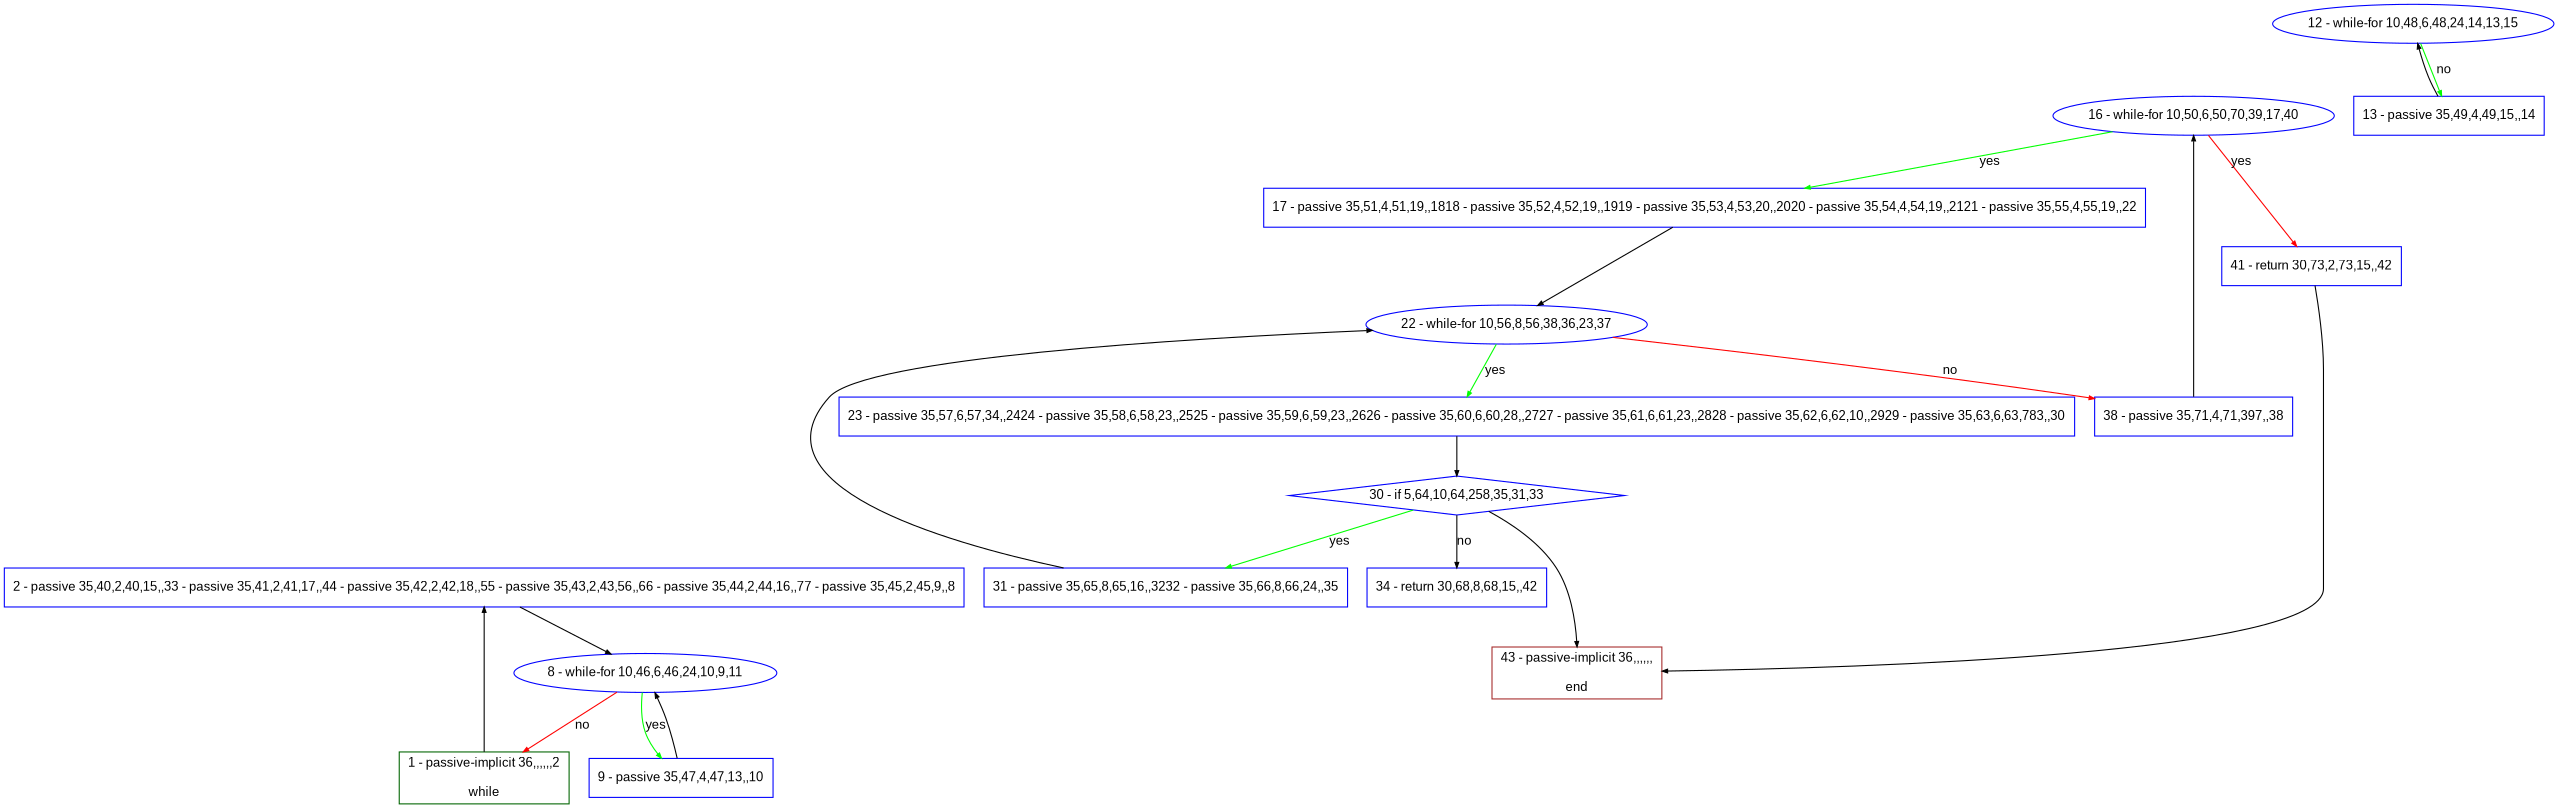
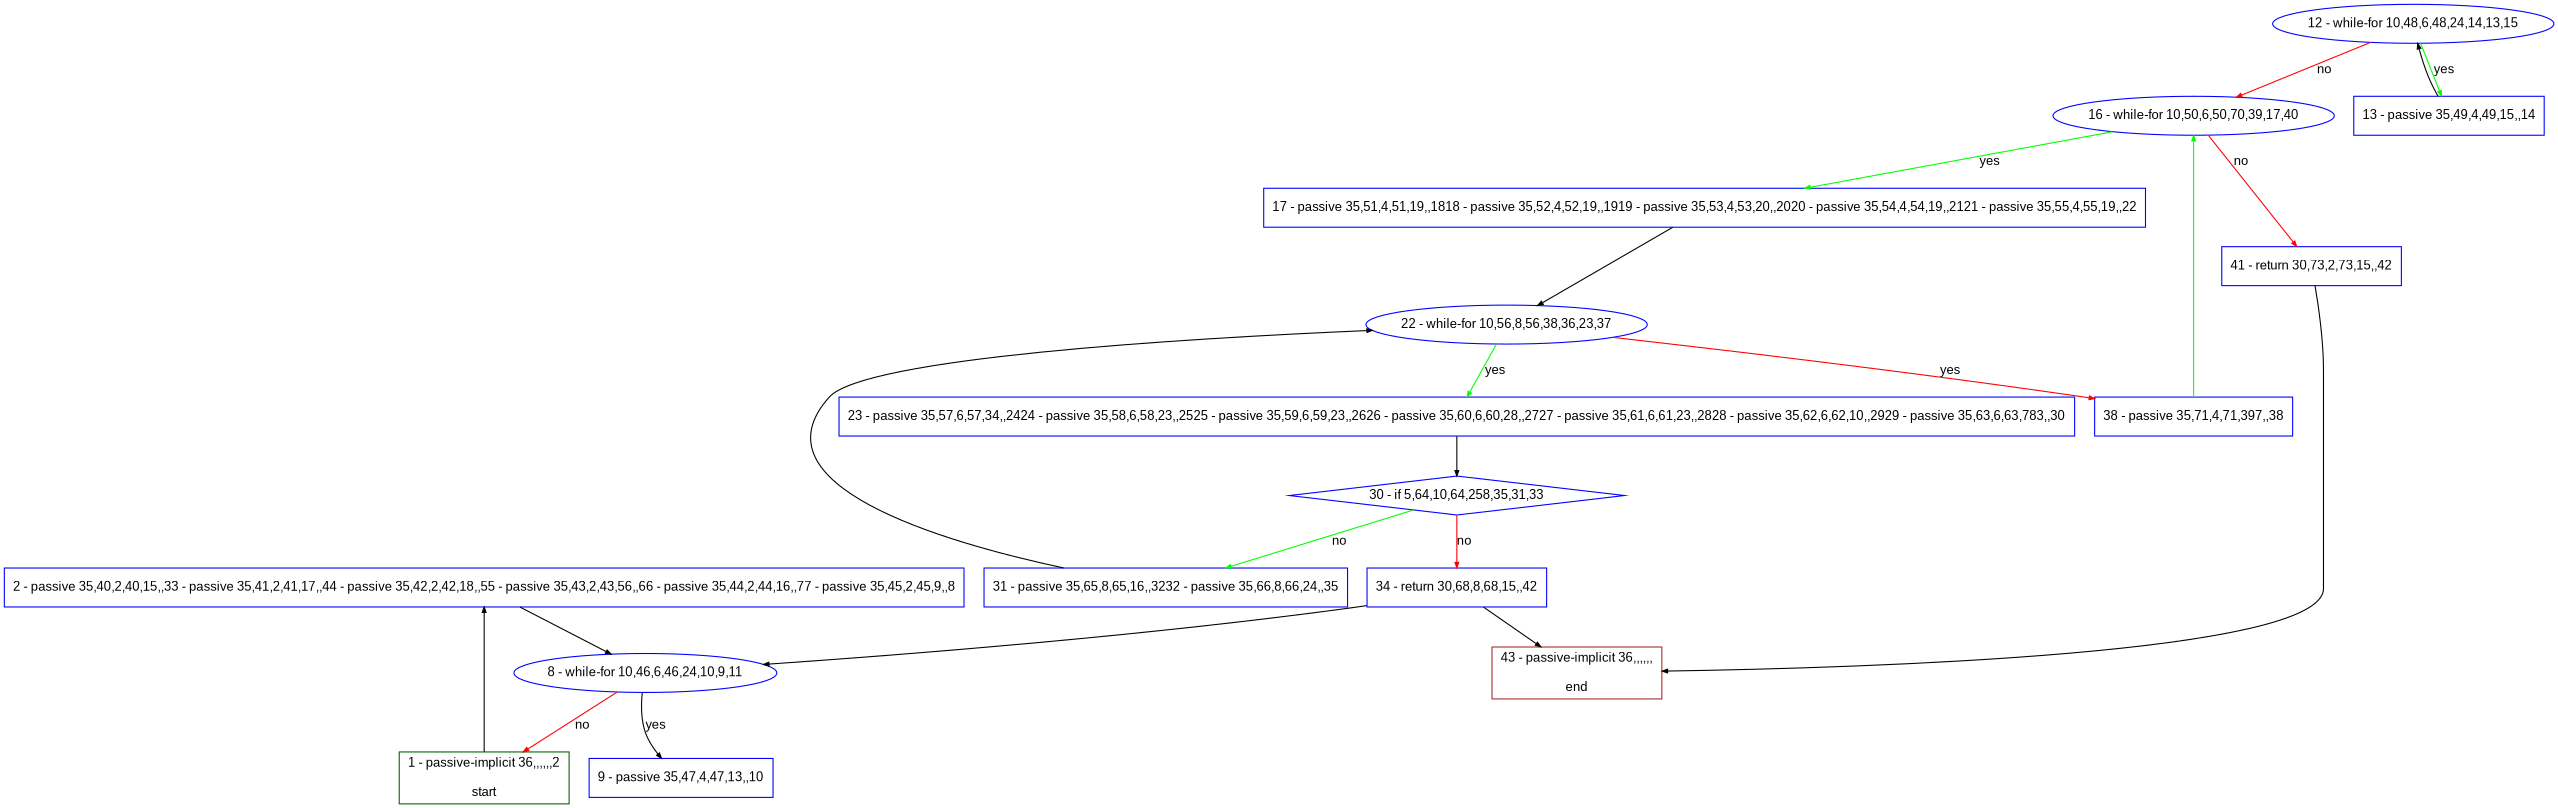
none -> (2306, 69)
(2444, 70) -> (2444, 70)
(2241, 162) -> (2241, 162)
(2194, 269) -> (2194, 269)
(1950, 371) -> (1950, 371)
(1457, 539) -> (1457, 539)
(1339, 542) -> (1339, 542)
(1553, 563) -> (1510, 625)
(643, 725) -> (643, 725)
(669, 727) -> (1068, 640)
(484, 778) -> (484, 778)
